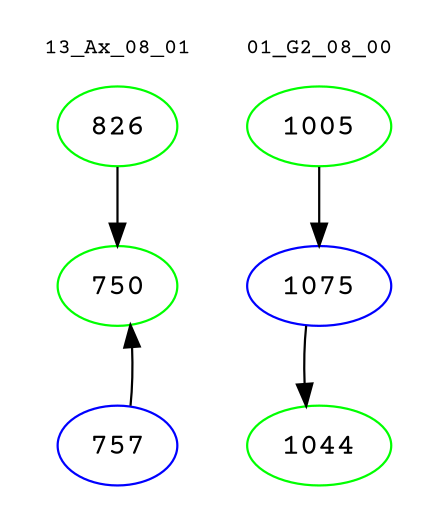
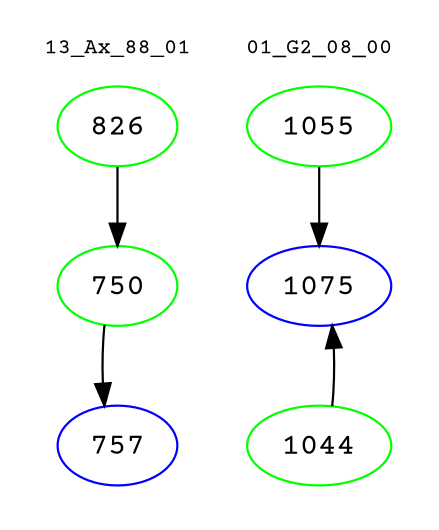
(119, 48) -> (119, 48)
(319, 126) -> (319, 126)
(304, 355) -> (334, 377)
(132, 377) -> (103, 354)
